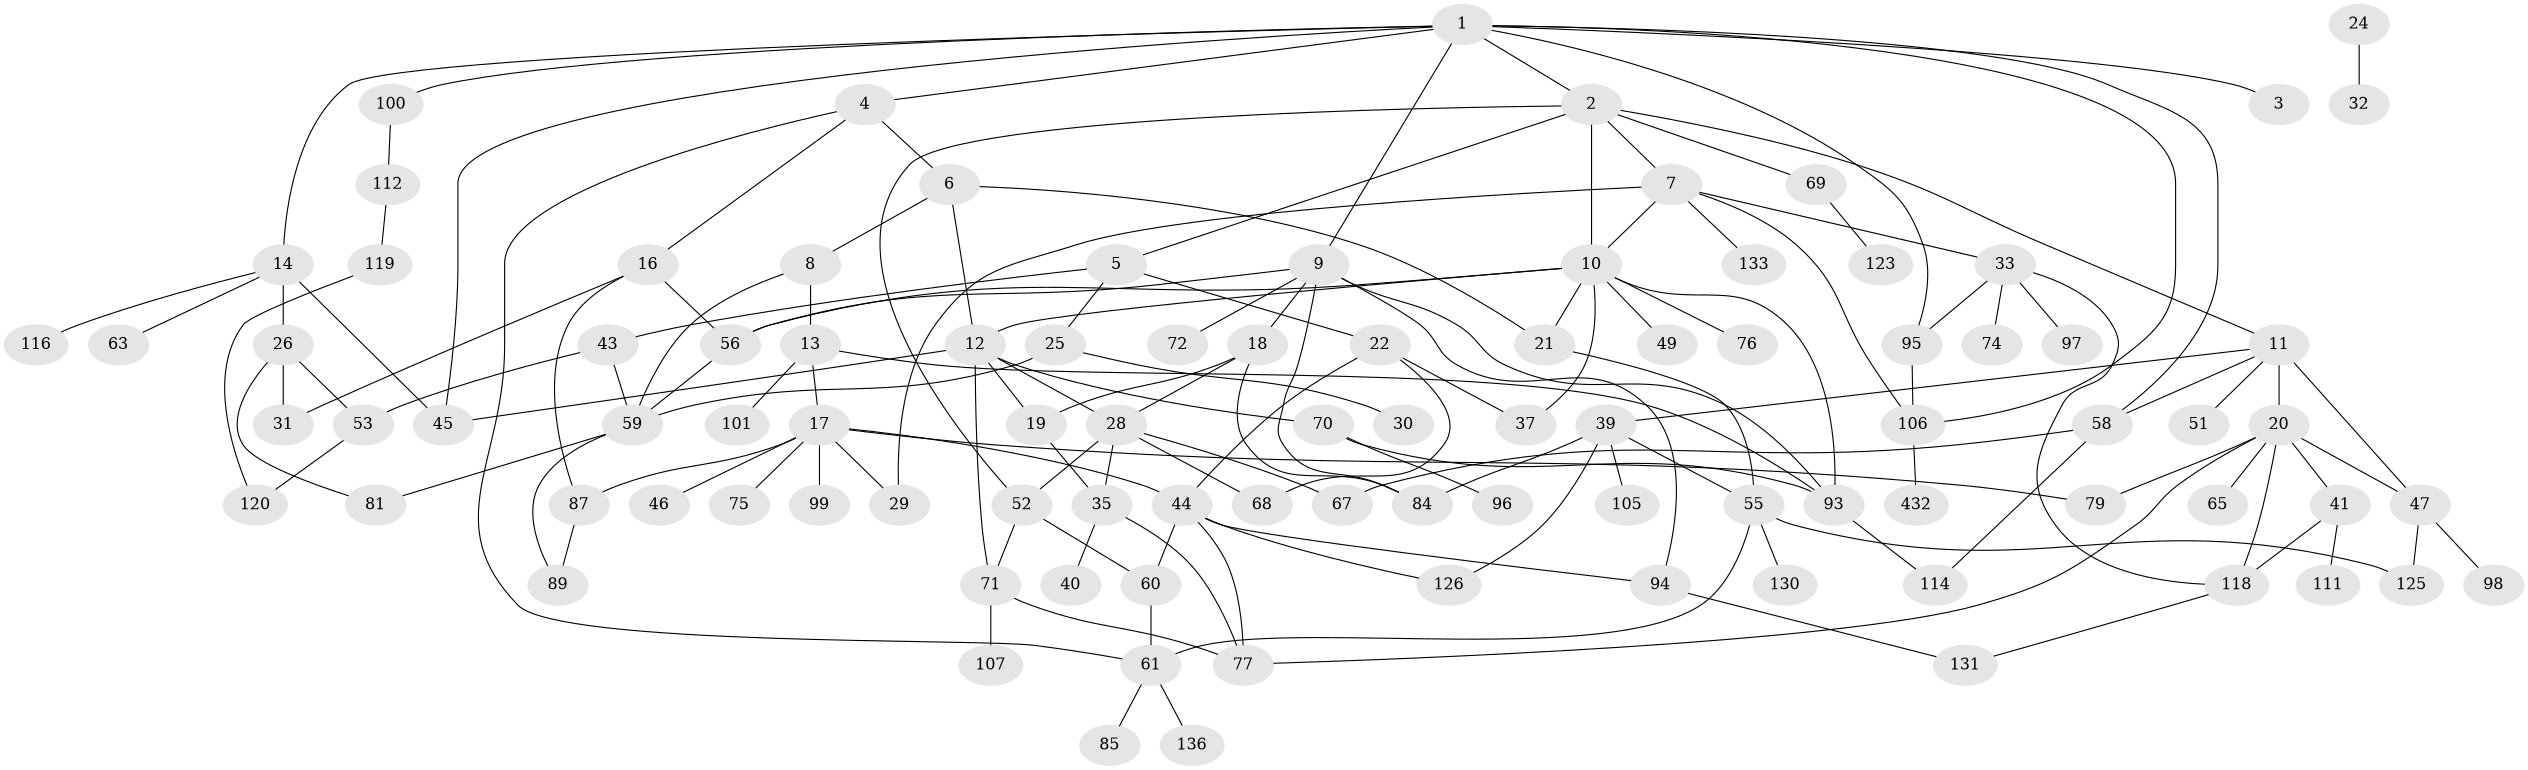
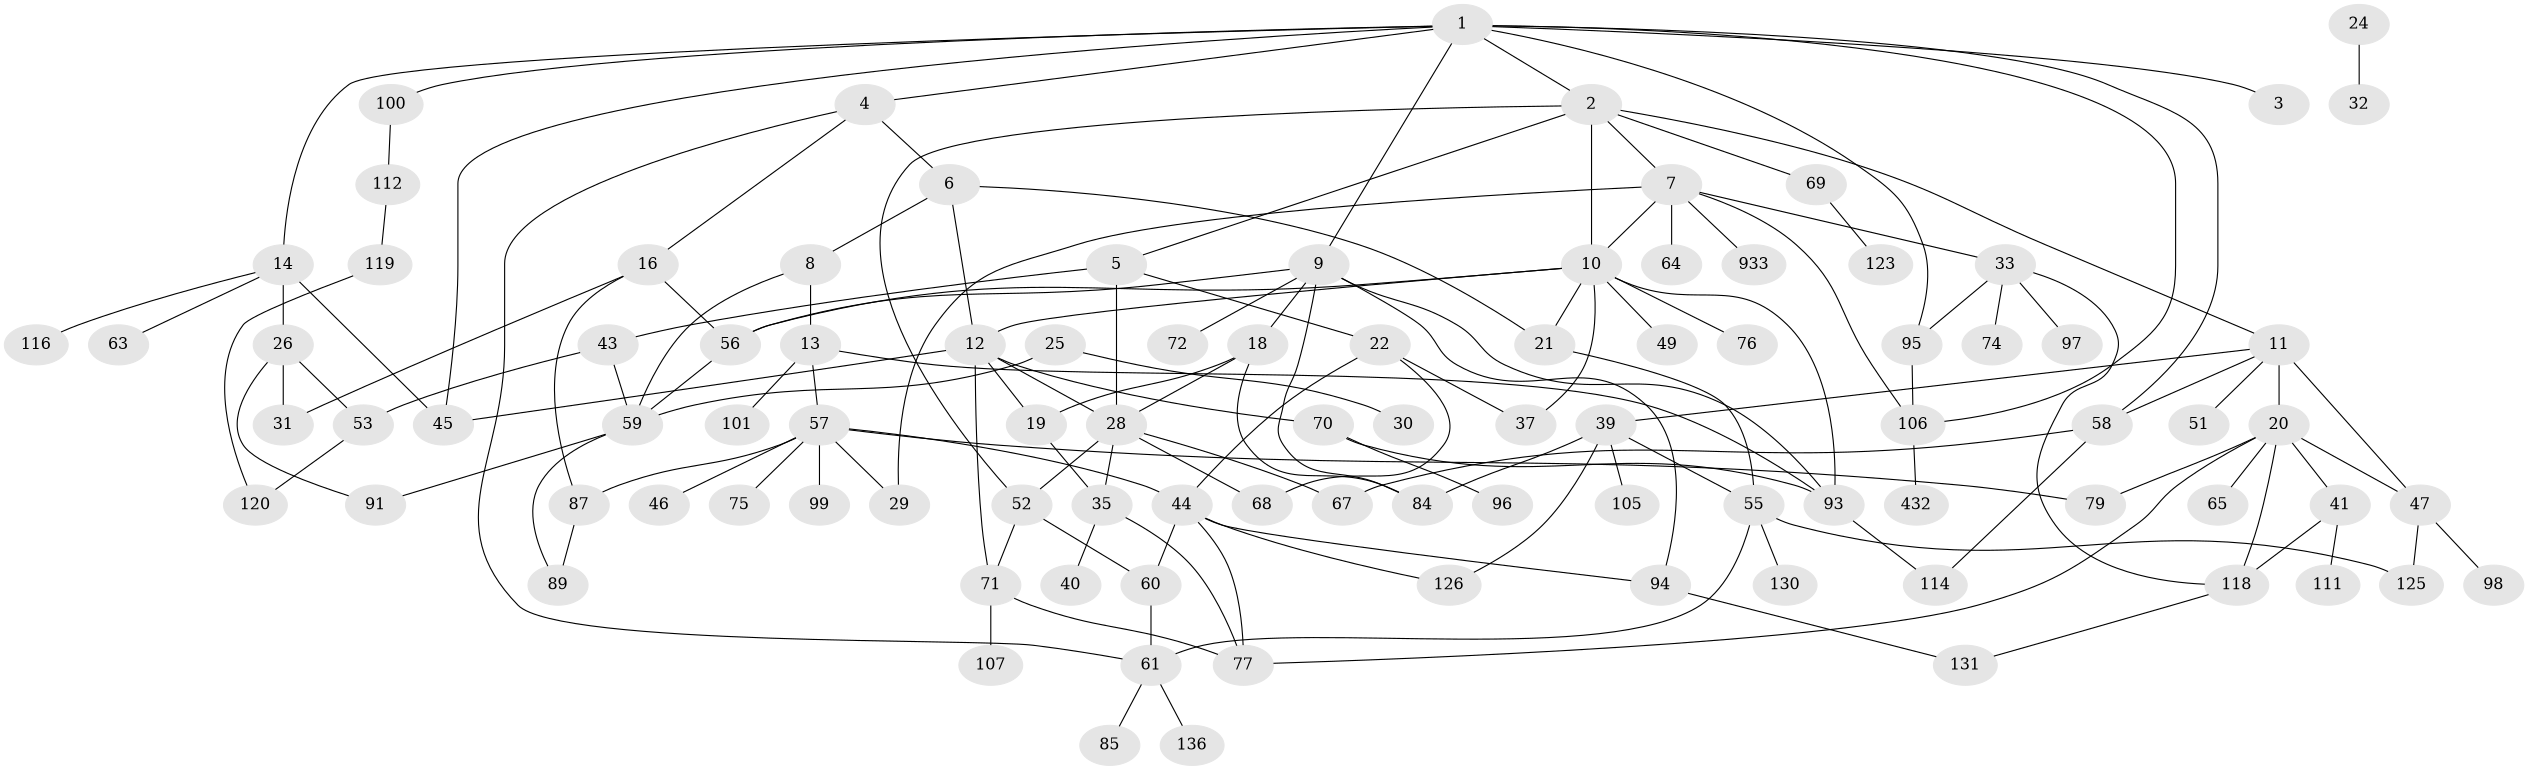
none -> (1672, 265)
(1754, 265) -> (1754, 265)
(1086, 305) -> (1117, 345)
(819, 425) -> (819, 425)
(376, 505) -> (376, 505)
